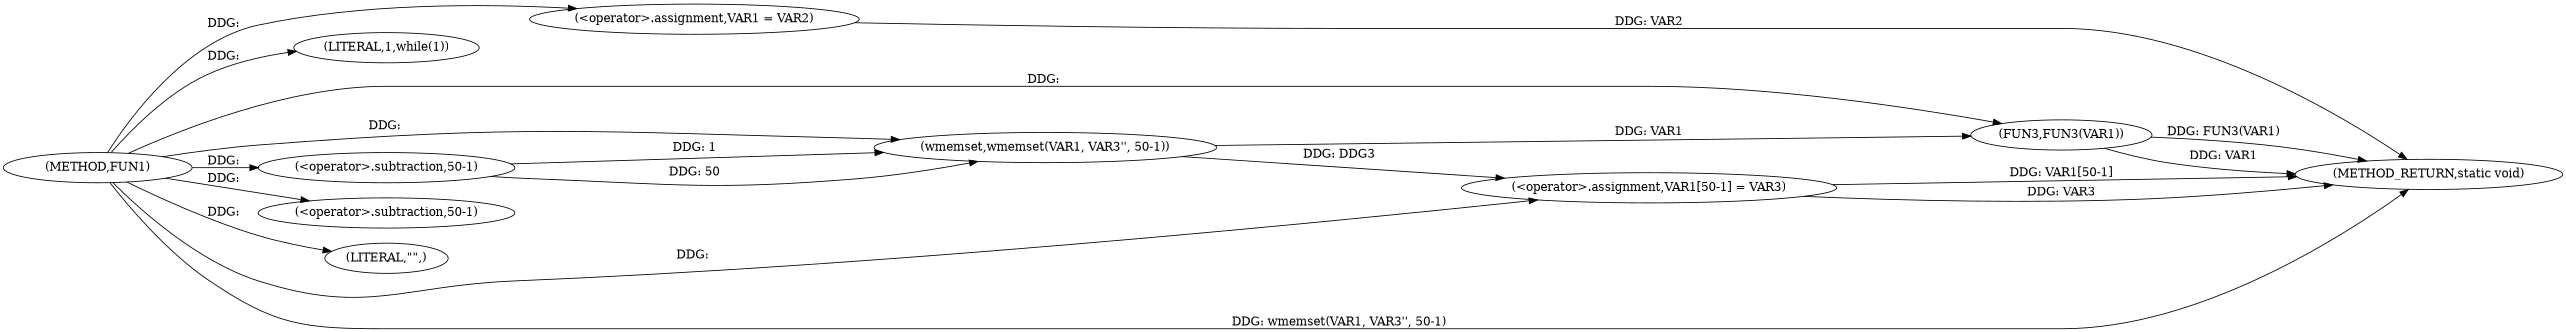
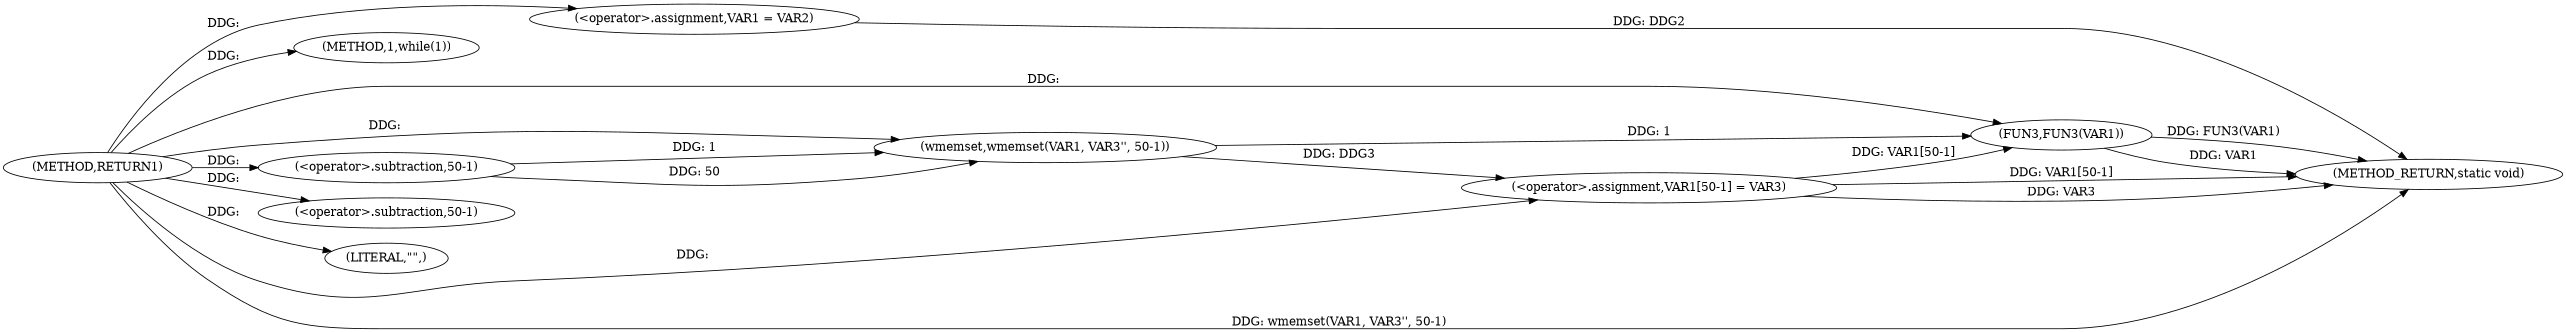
(1649, 22) -> (1649, 22)
(387, 48) -> (387, 48)
(1649, 132) -> (1649, 132)
none -> (1900, 167)
(98, 168) -> (98, 168)
